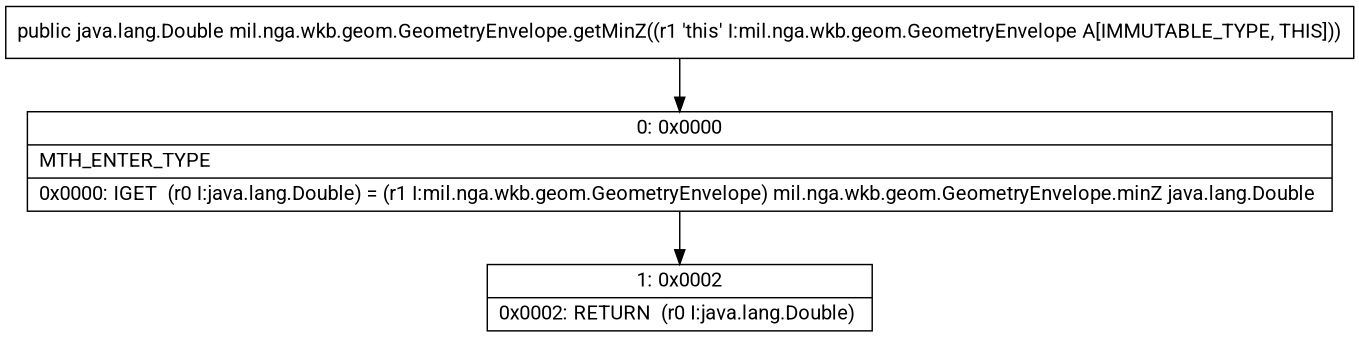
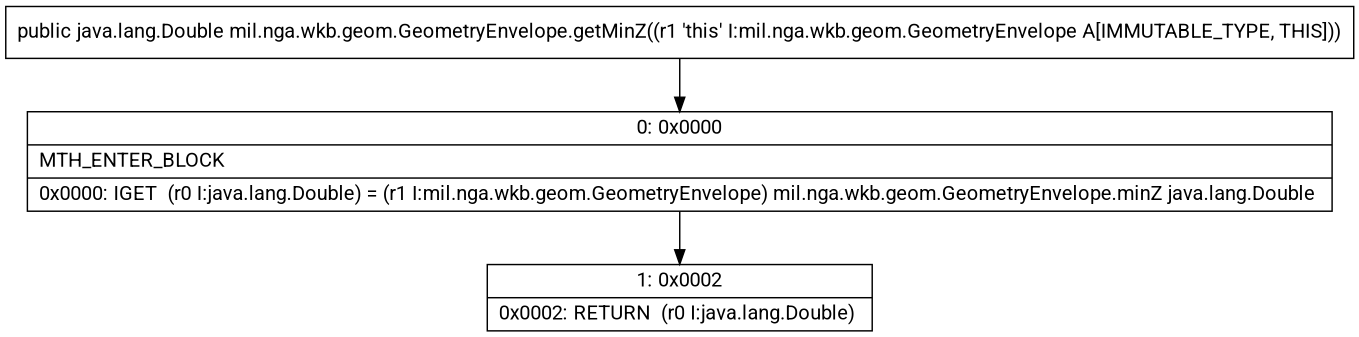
(125, 161) -> (133, 161)
